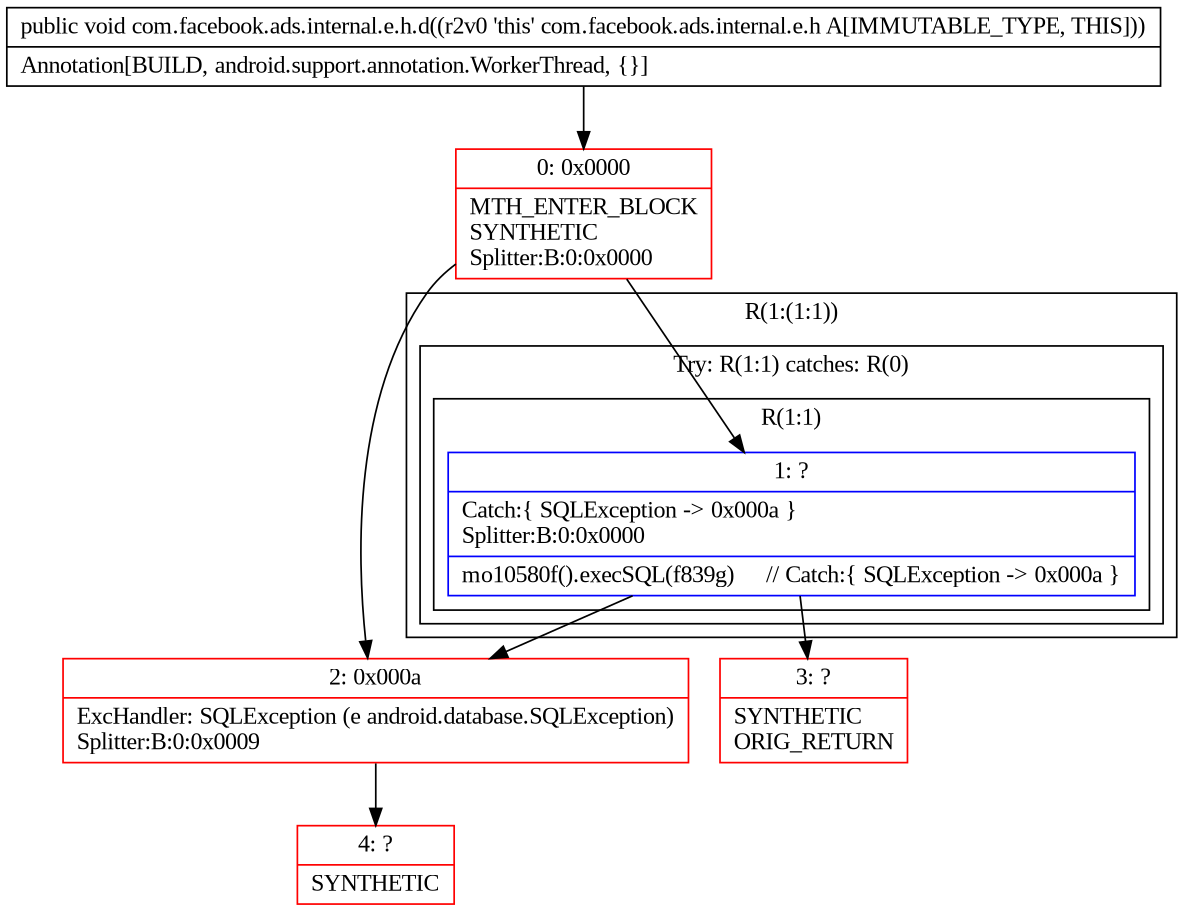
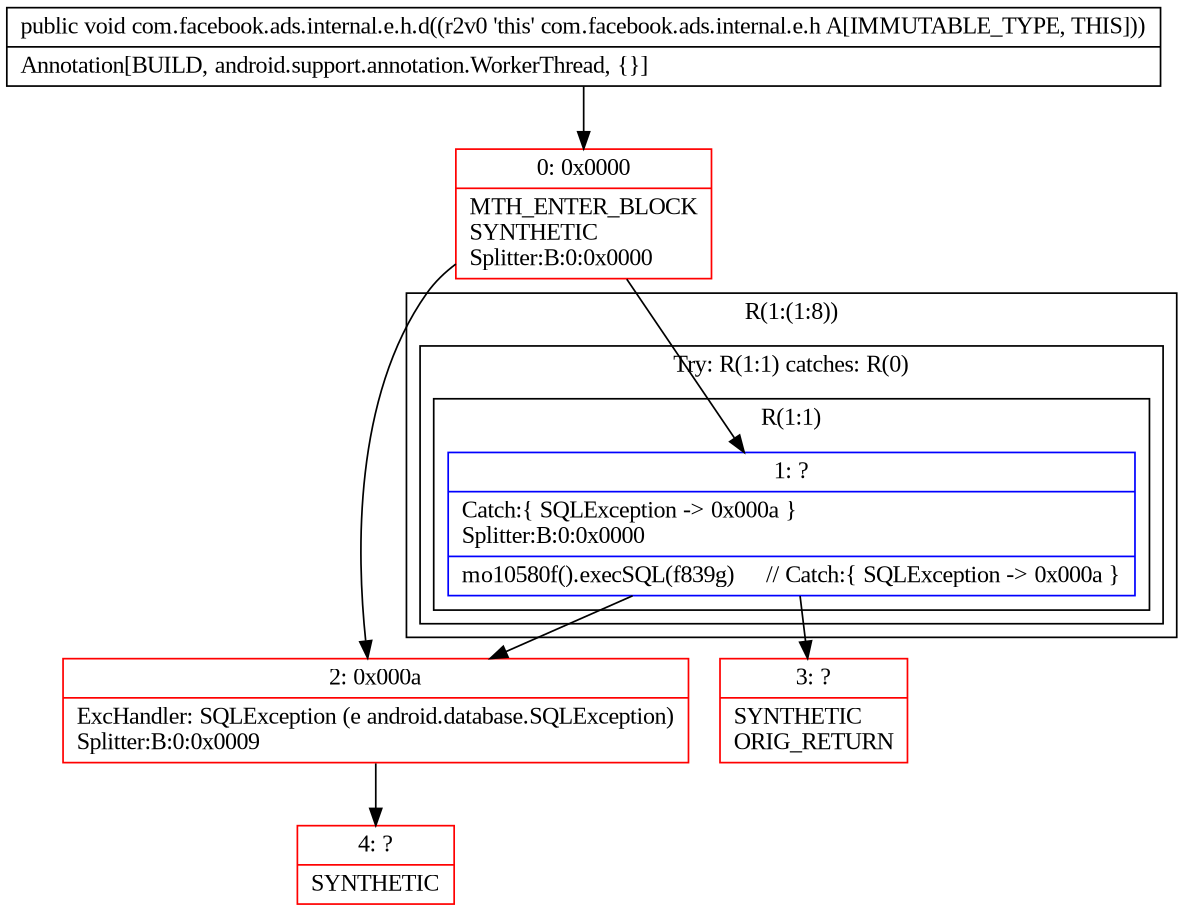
(792, 313) -> (792, 313)
